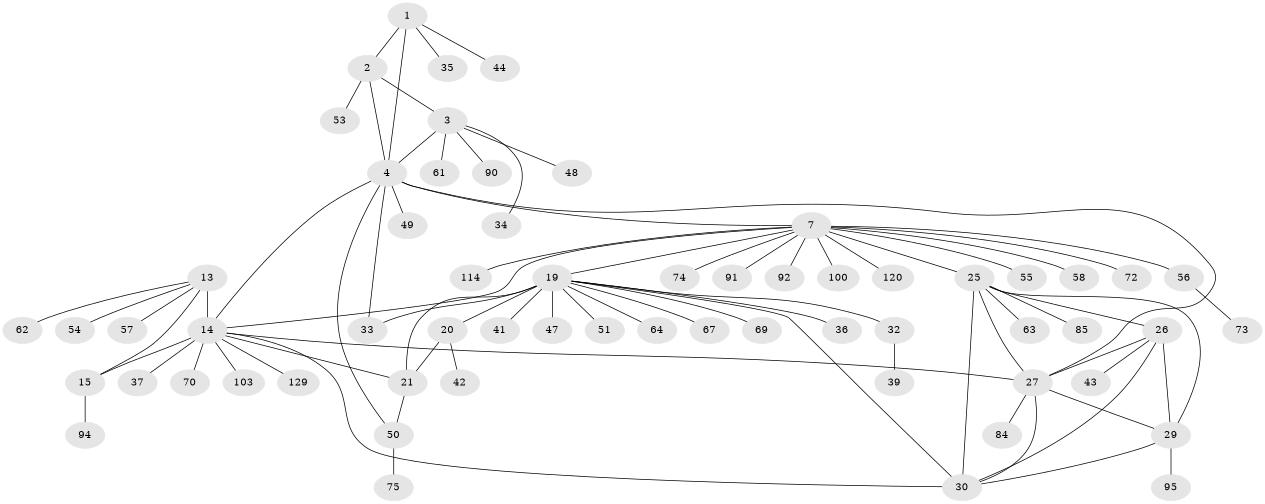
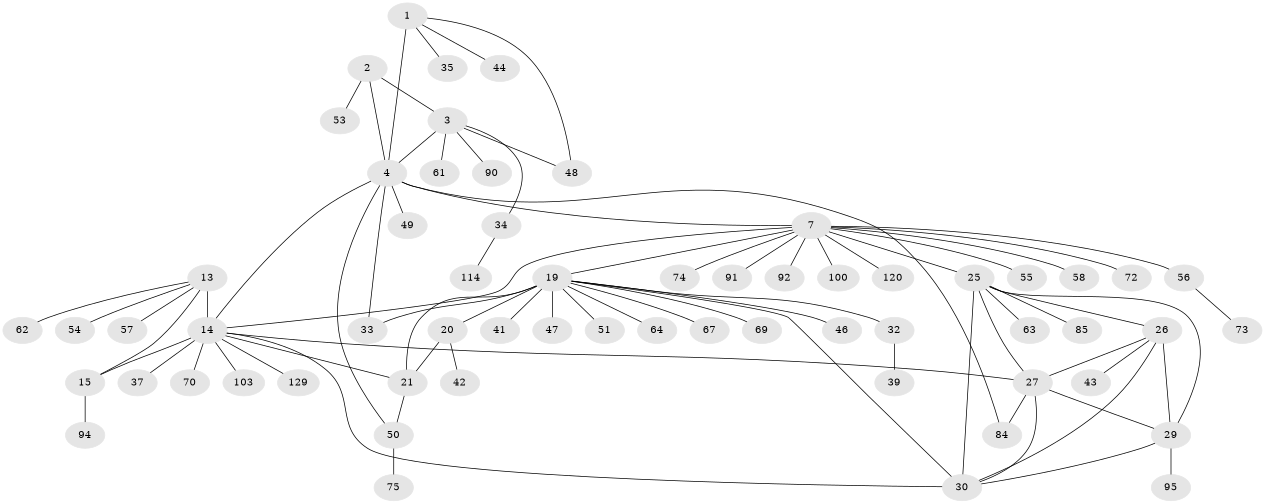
(388, 42) -> (529, 58)
(921, 210) -> (758, 195)
(638, 240) -> (486, 252)
(842, 330) -> (842, 330)
